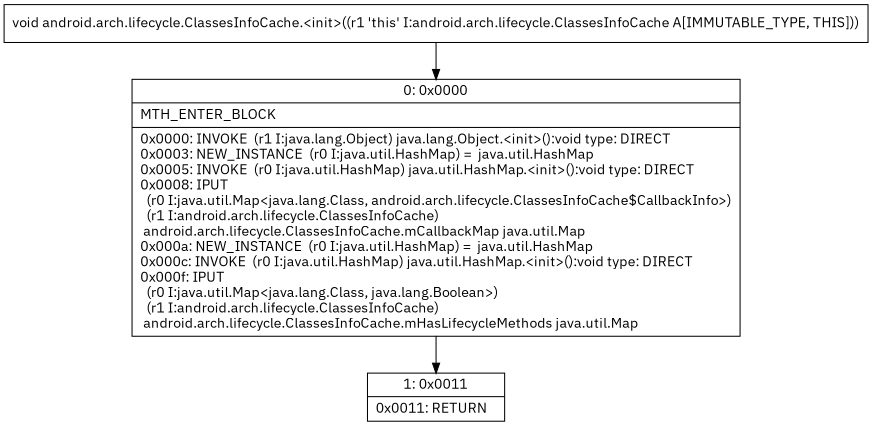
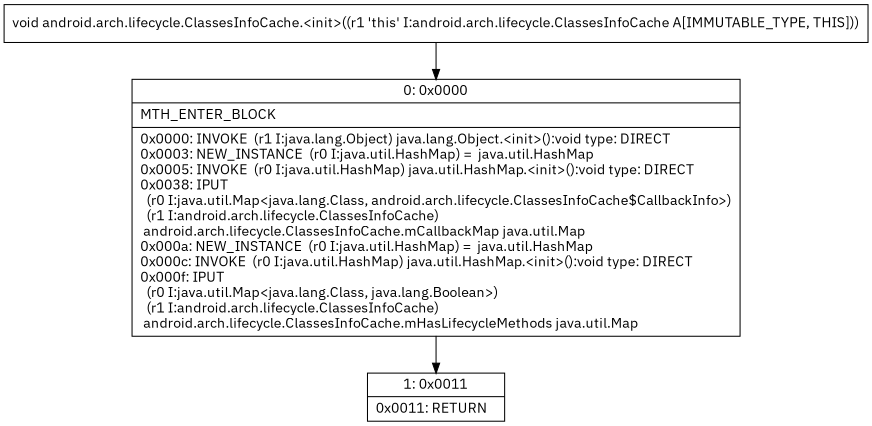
(188, 185) -> (188, 185)
